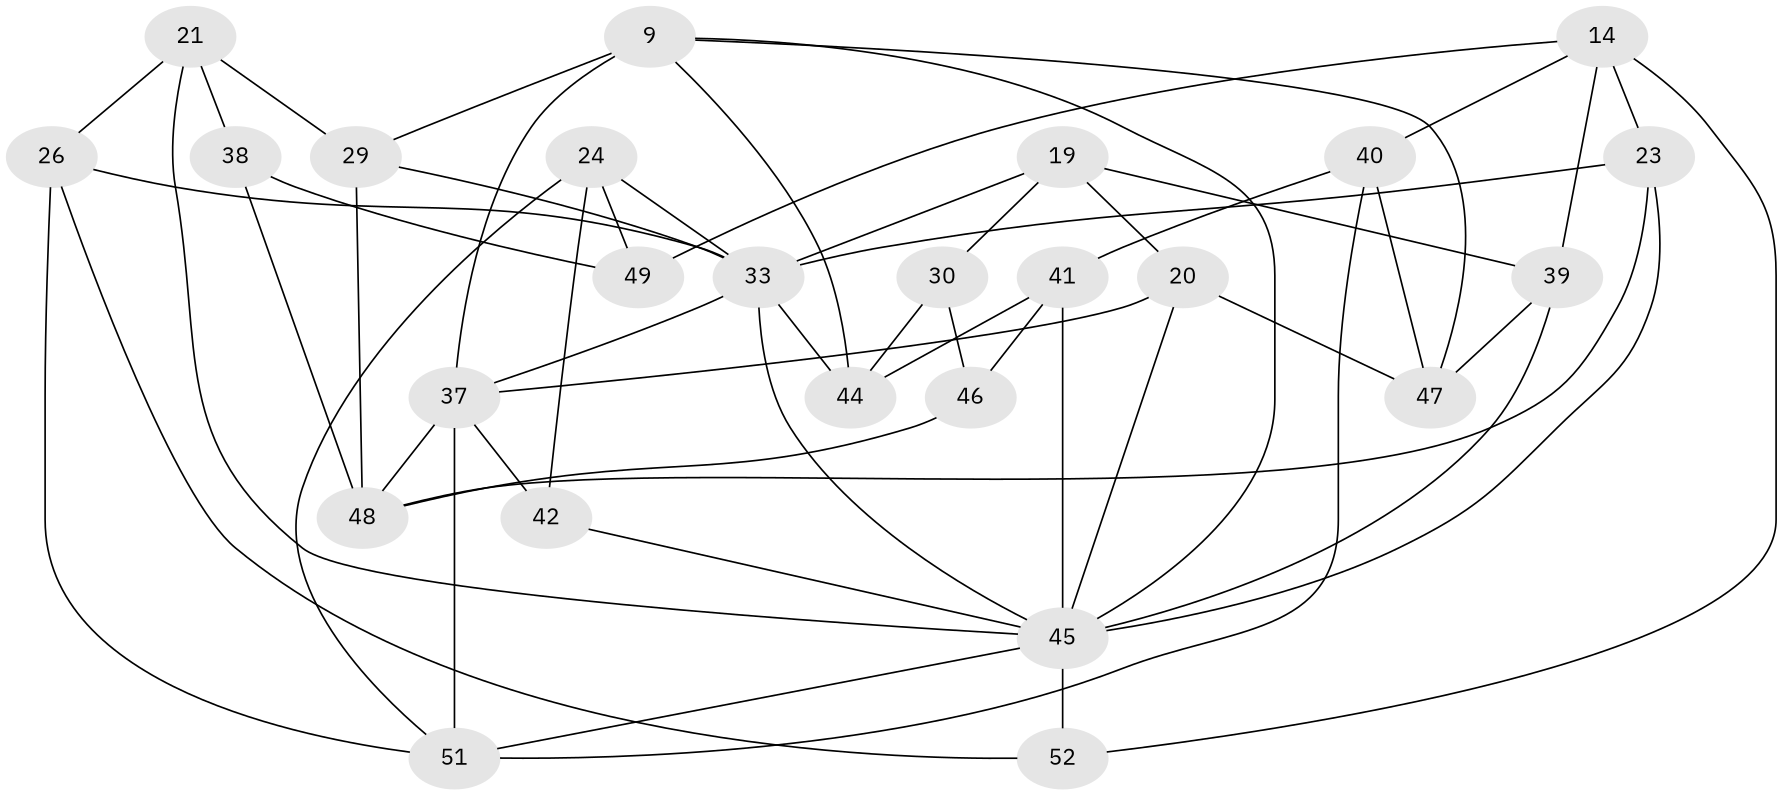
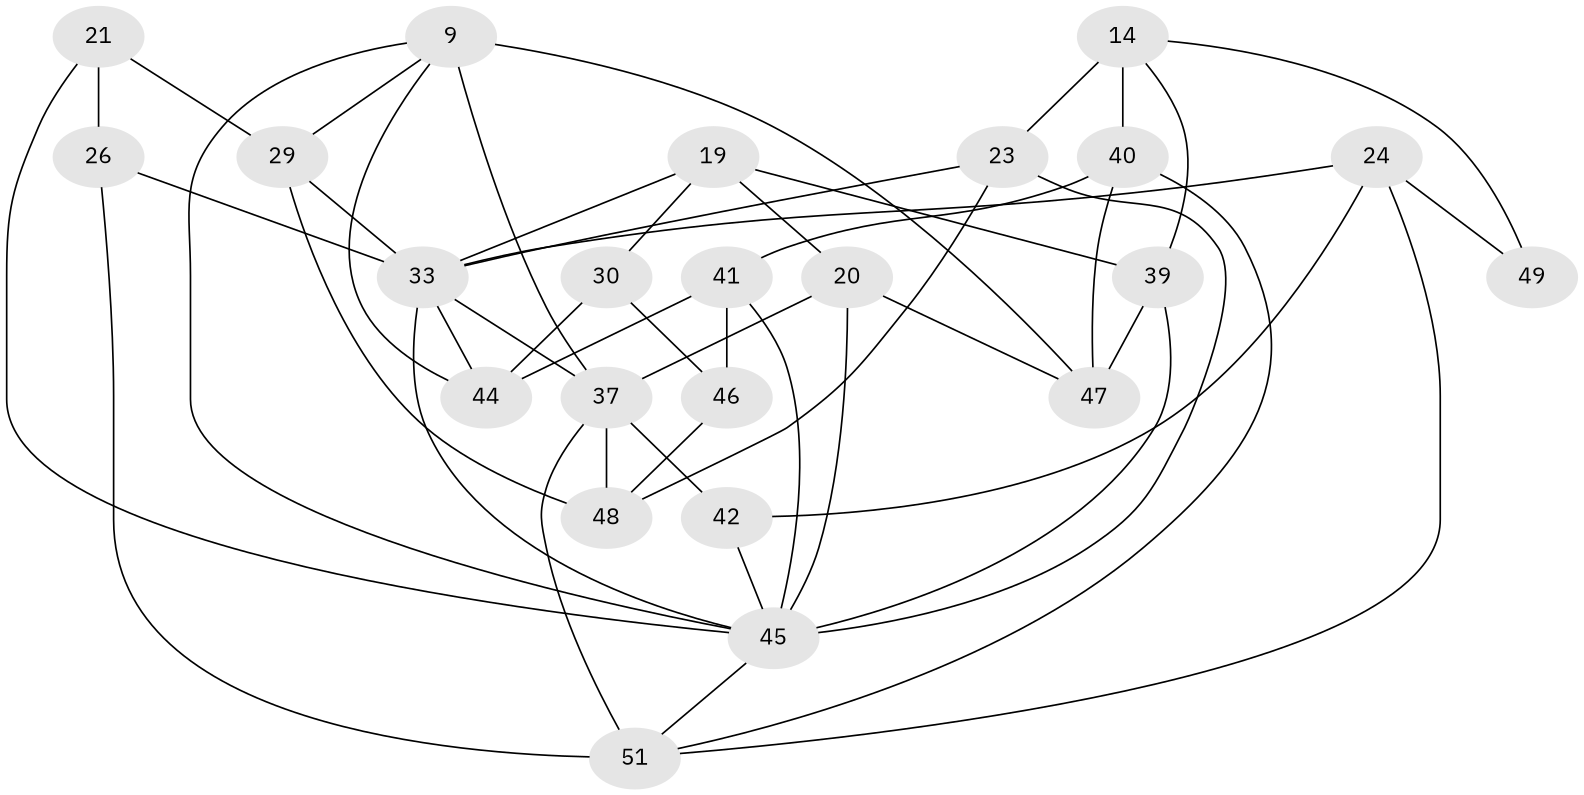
(236, 157) -> none
(1063, 759) -> none
